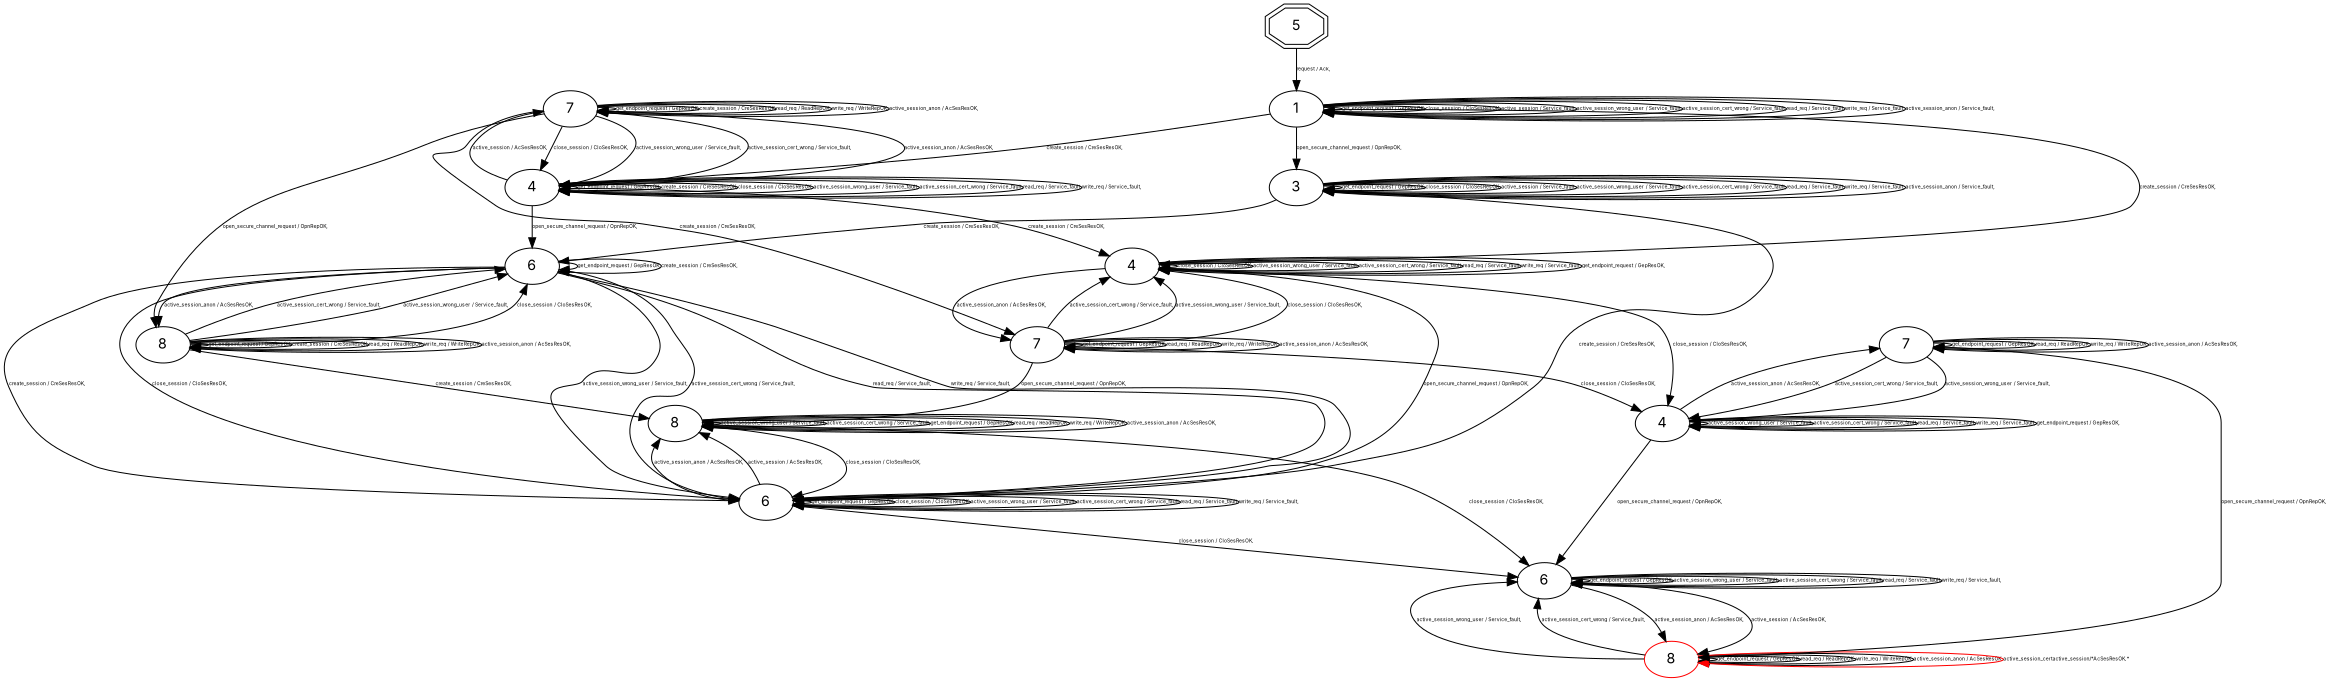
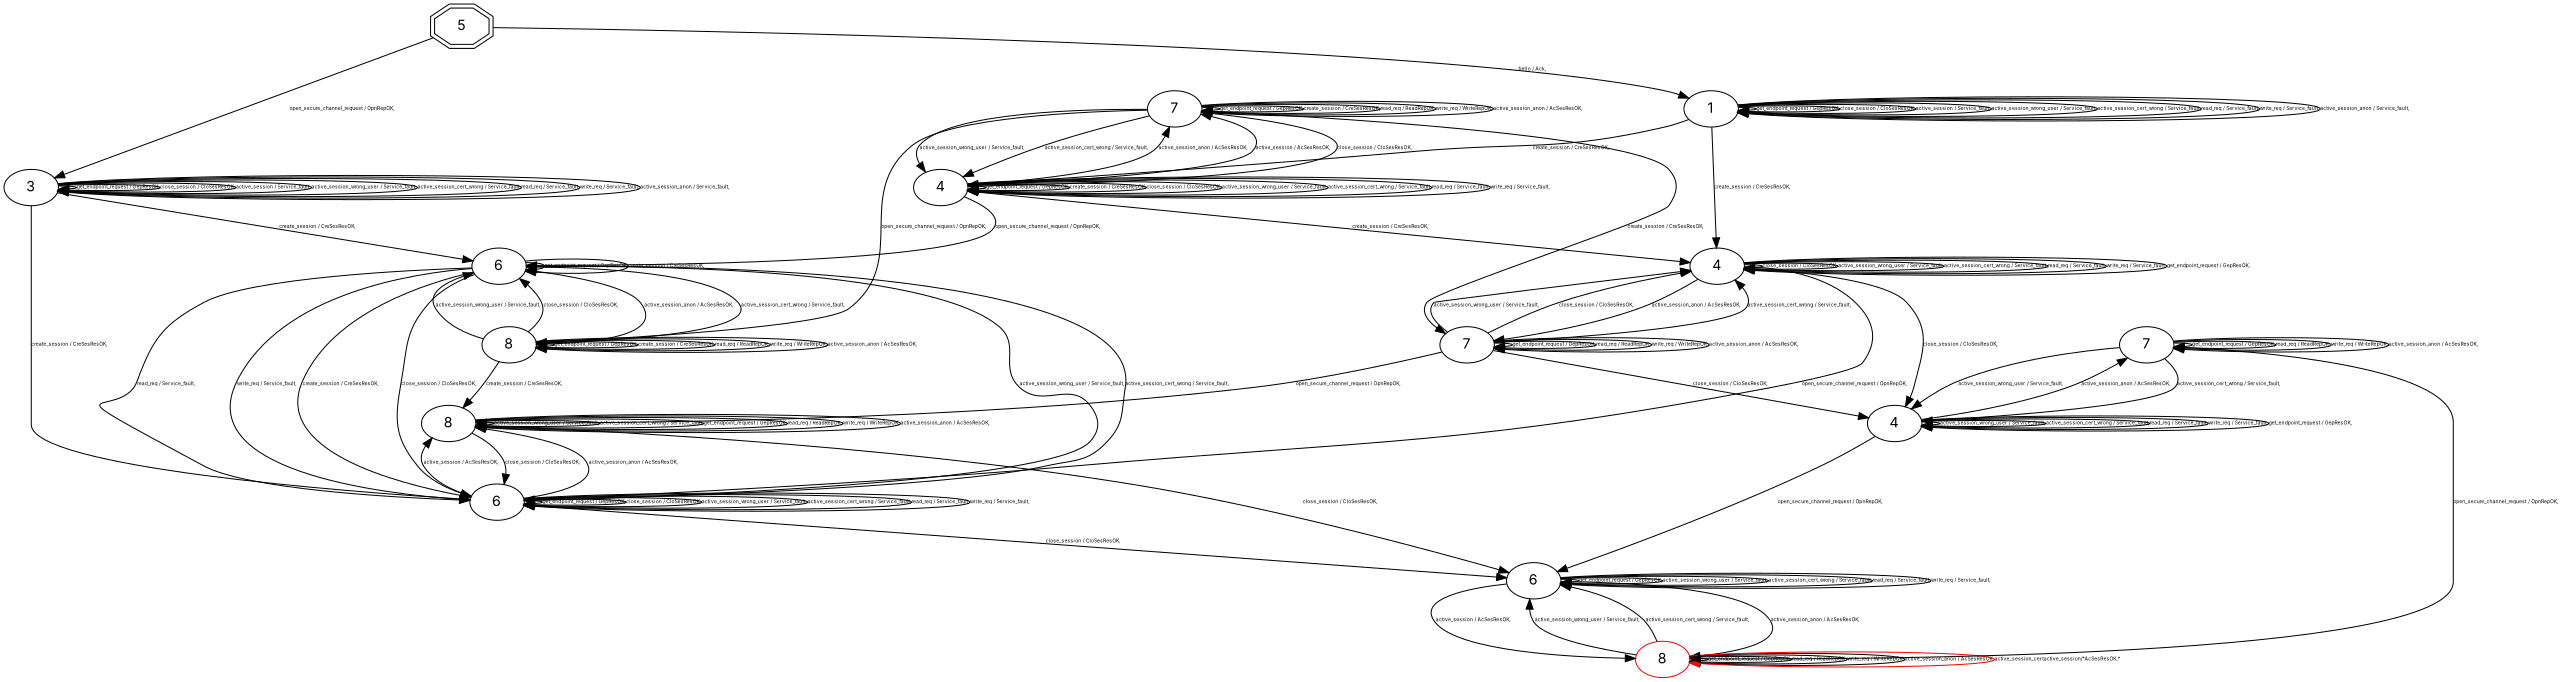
(1314, 70) -> (1533, 70)
(1297, 143) -> (249, 106)
